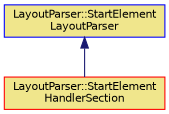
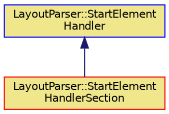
(85, 21) -> (85, 21)
